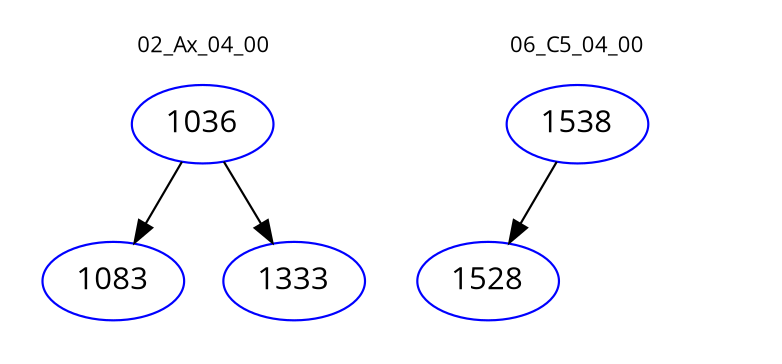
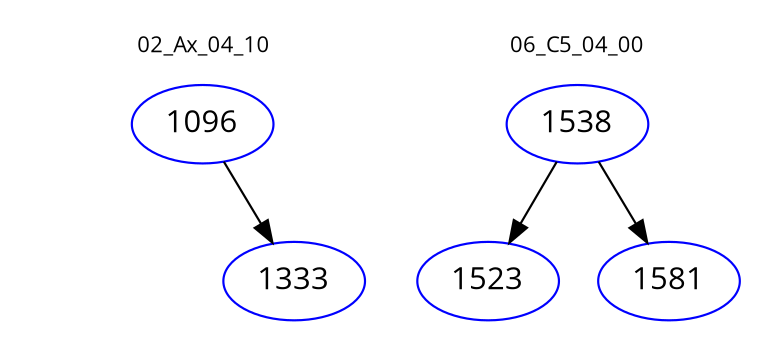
(204, 47) -> (204, 47)
(203, 124) -> (203, 124)
(113, 281) -> none
(488, 281) -> (488, 281)
none -> (669, 281)
